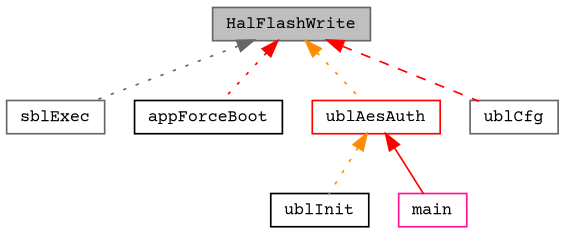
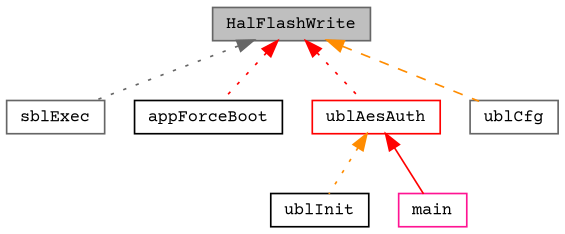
(411, 74) -> (411, 74)
(340, 77) -> (340, 77)
